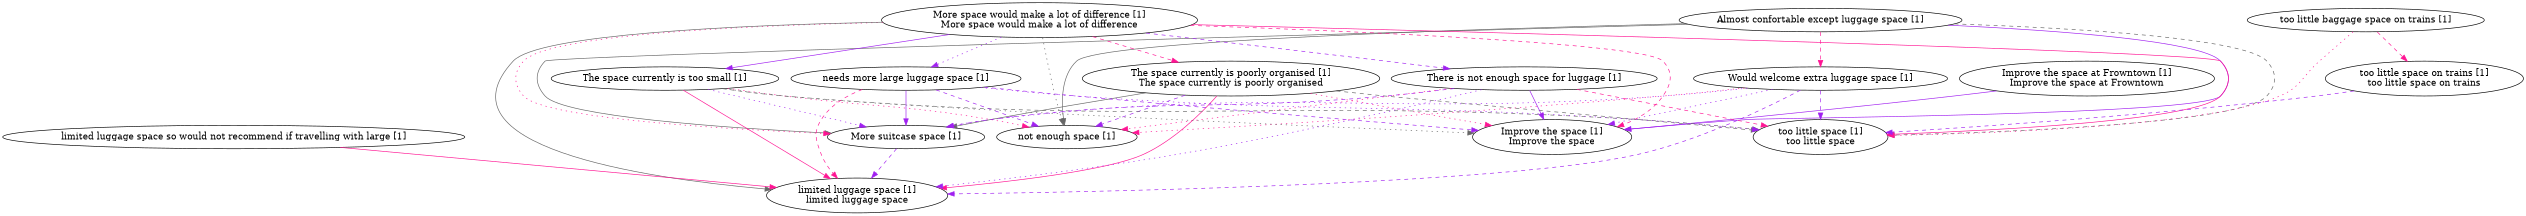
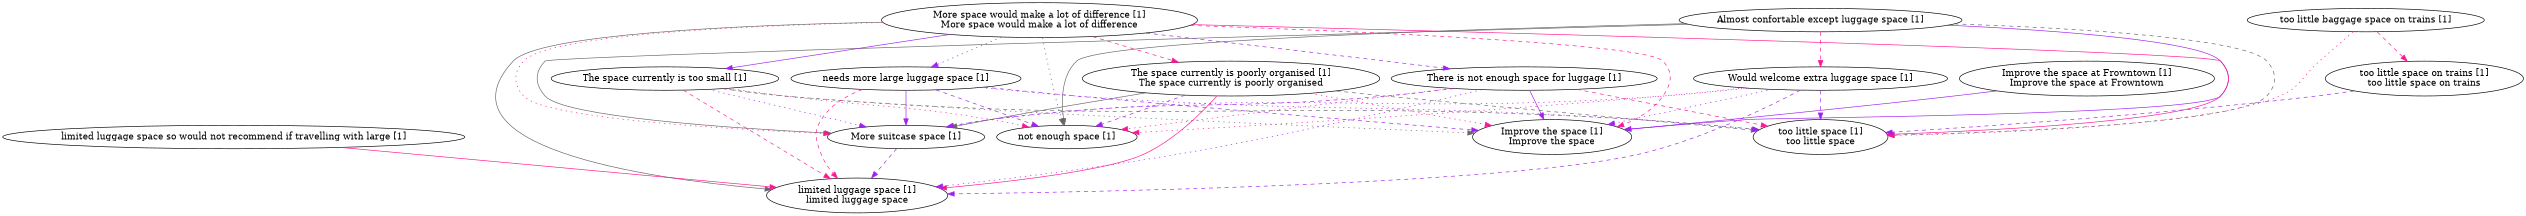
(757, 135) -> (757, 135)
